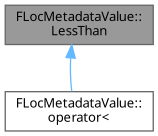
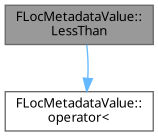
(70, 75) -> (88, 62)
